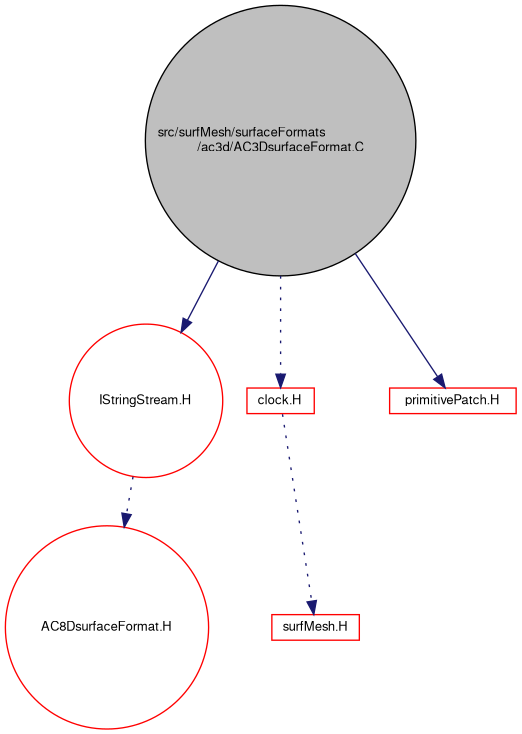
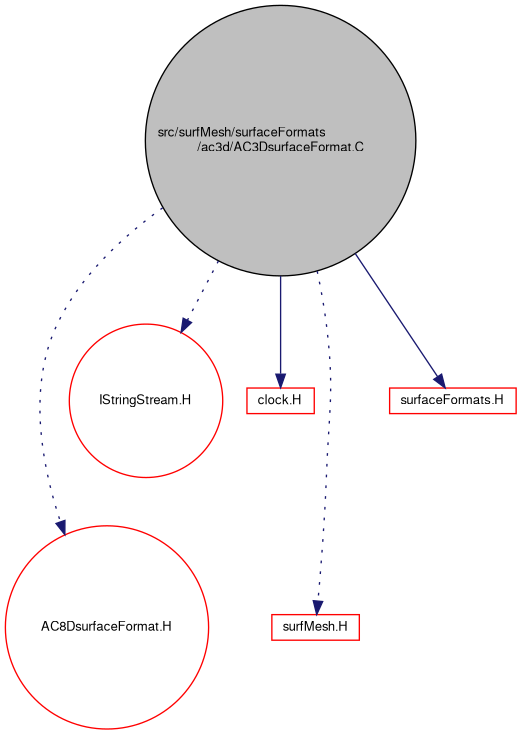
(203, 291) -> (203, 291)
(281, 325) -> (281, 325)
(453, 401) -> (453, 401)
(130, 495) -> (49, 345)
(297, 508) -> (329, 436)
